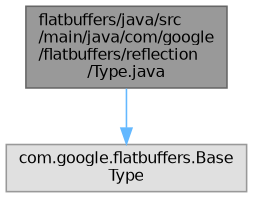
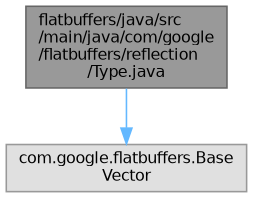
(126, 168) -> (126, 168)
